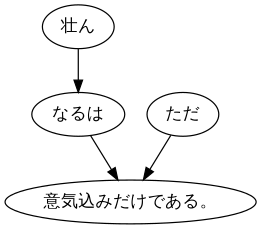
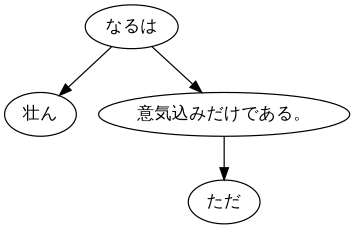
(78, 65) -> (90, 67)
(160, 152) -> (224, 152)
